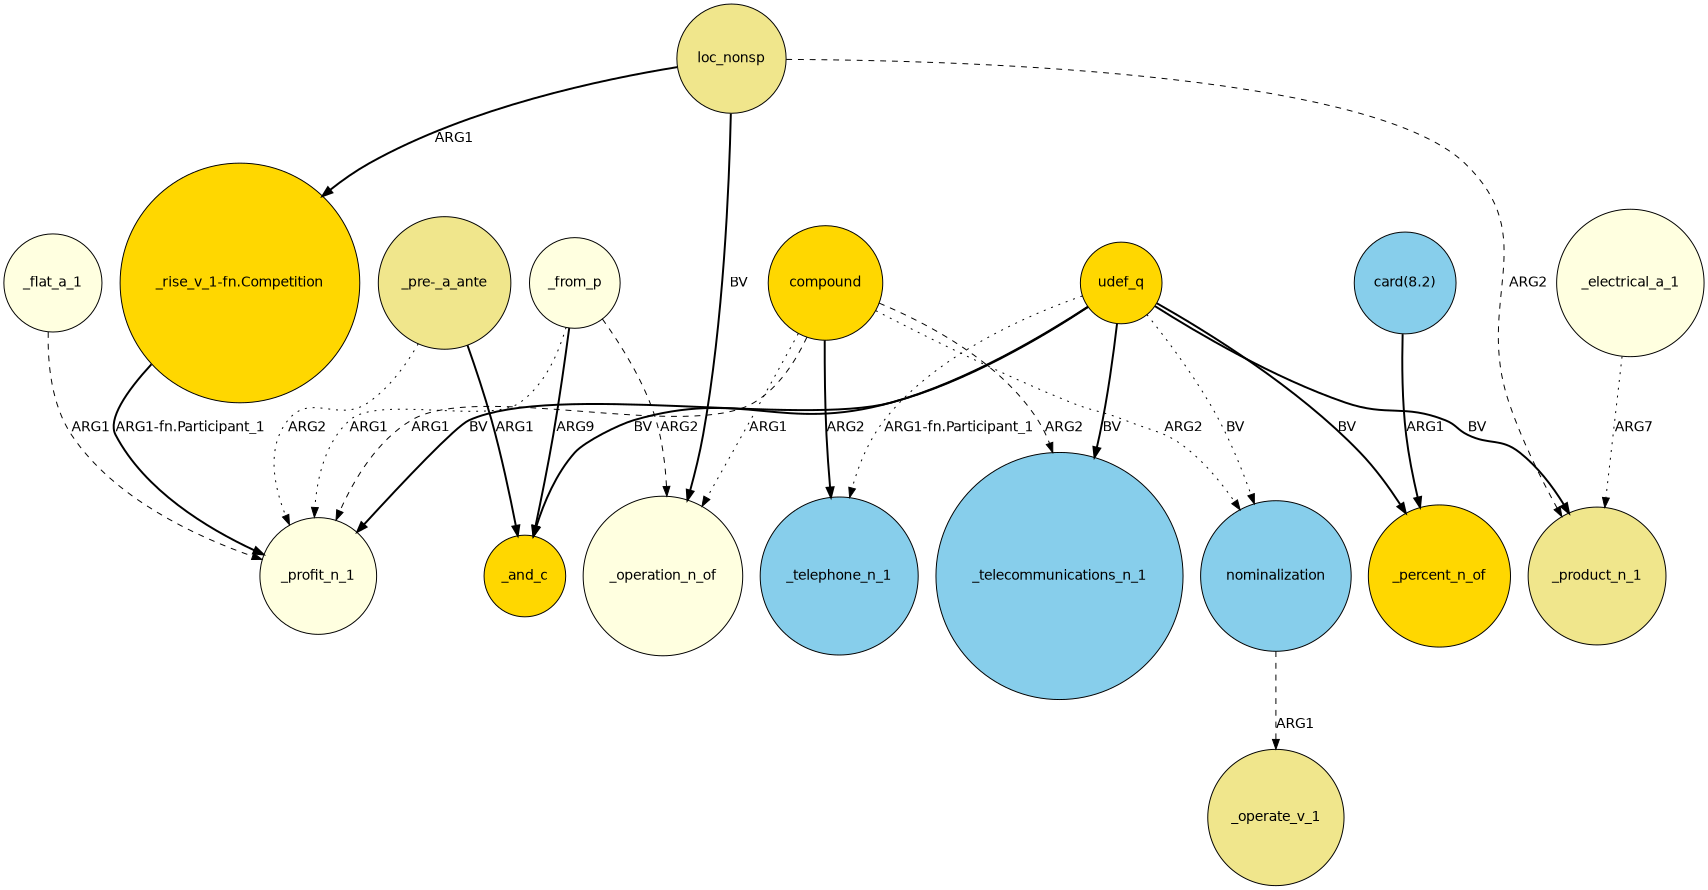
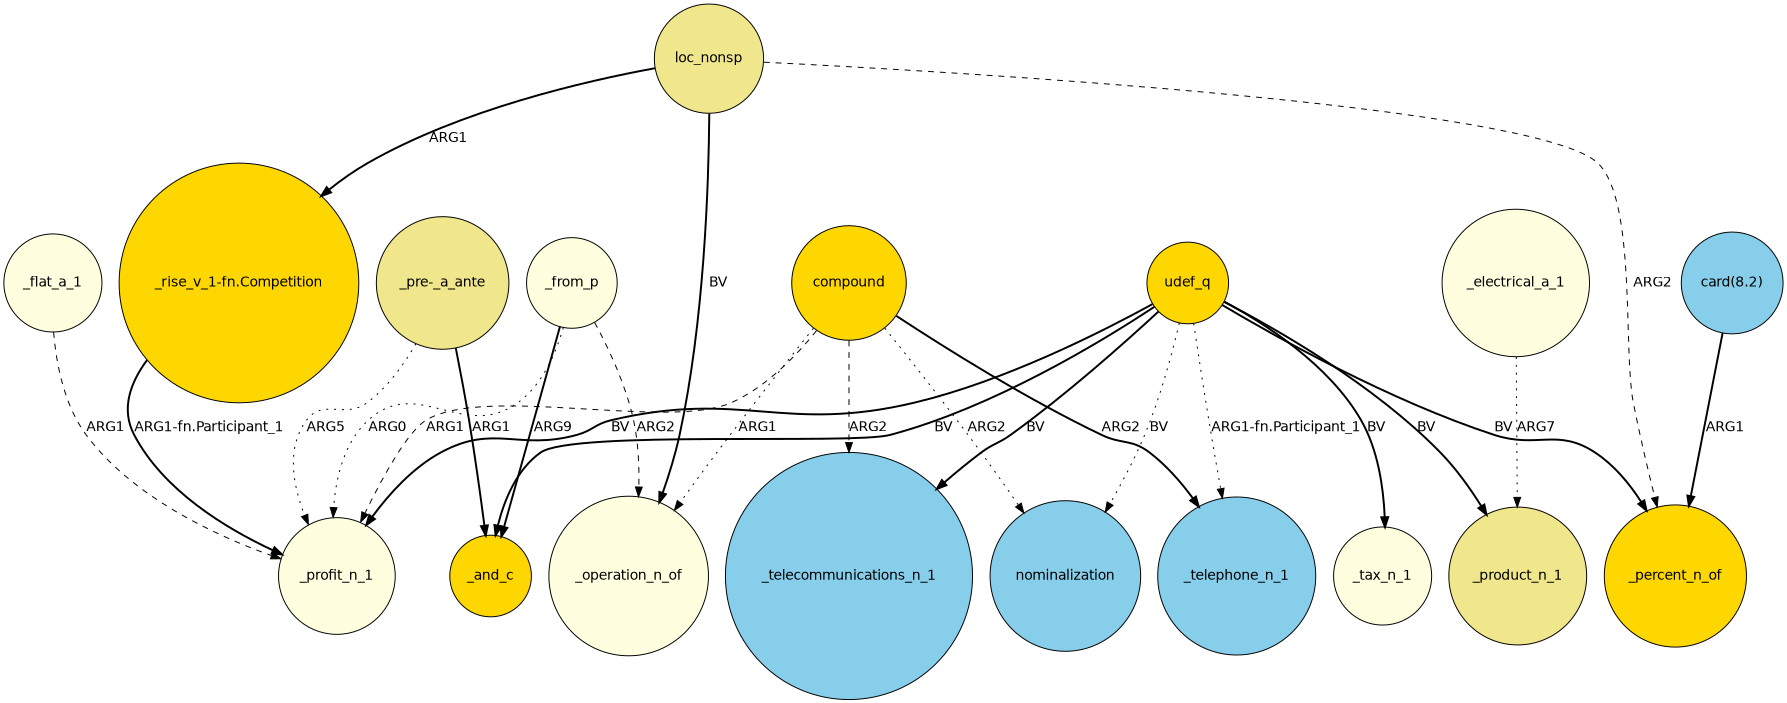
(1315, 103) -> (1355, 108)
(308, 428) -> (326, 428)
(369, 428) -> (388, 428)
none -> (1383, 576)
(1276, 817) -> none
